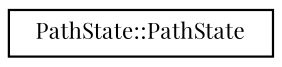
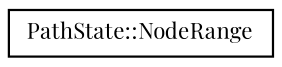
(141, 33) -> (141, 33)
